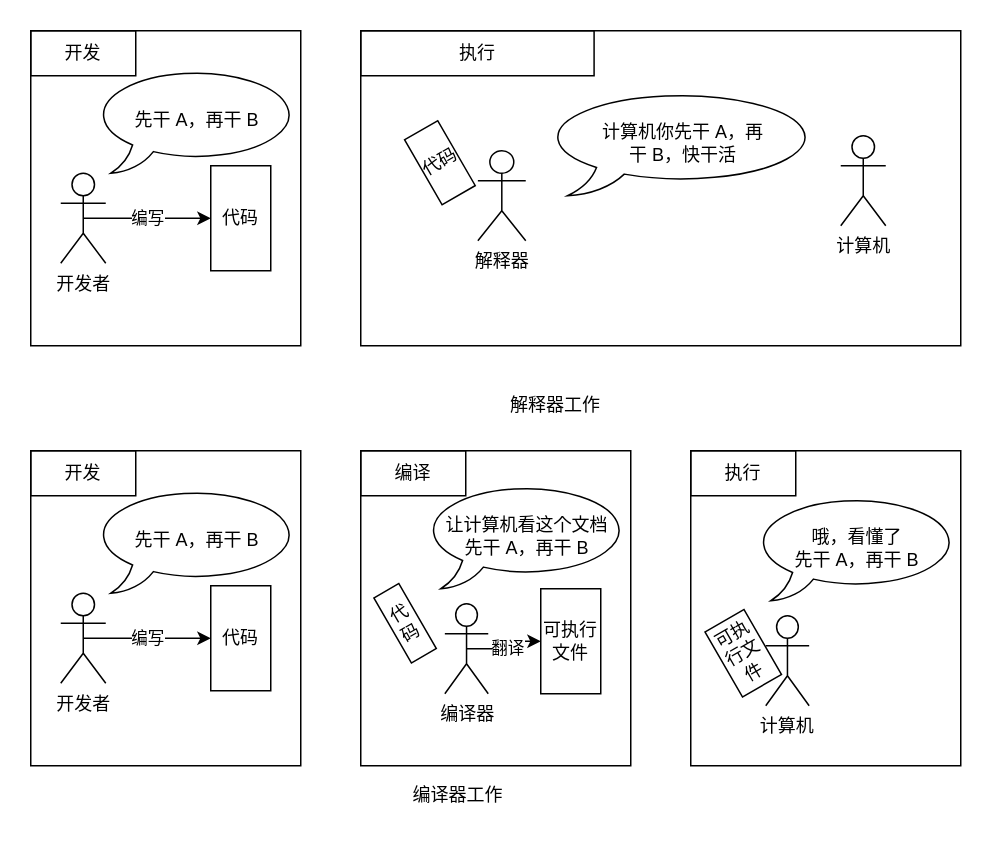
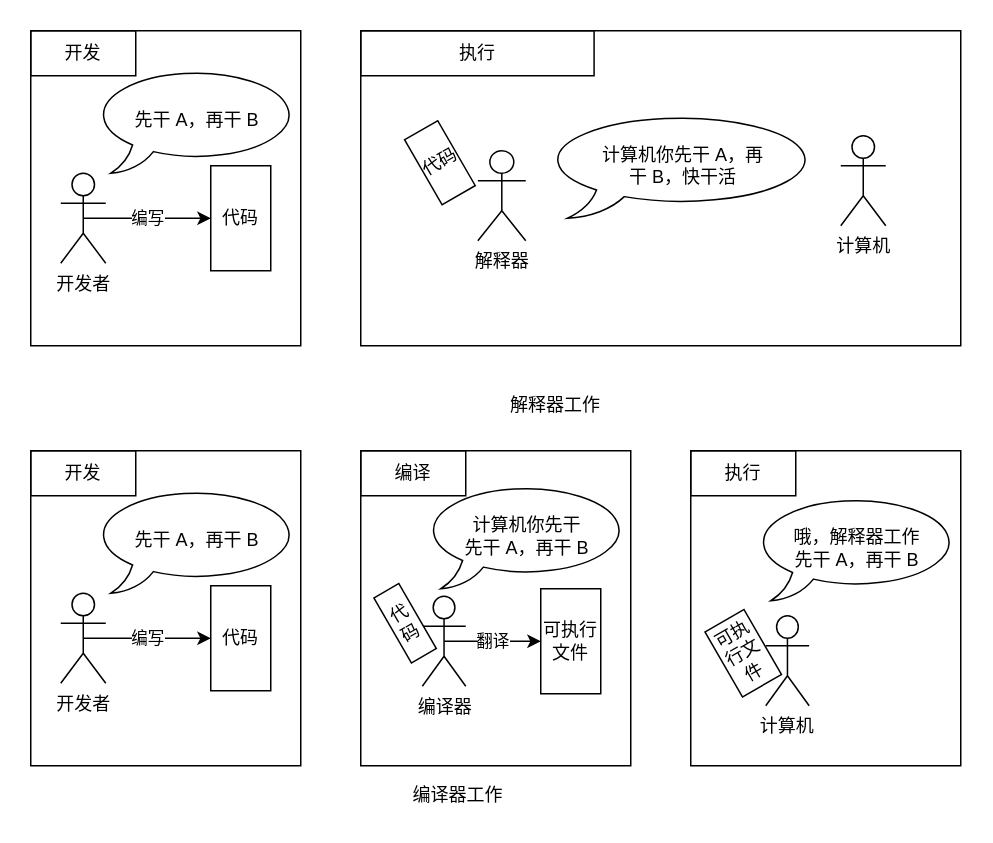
(683, 143) -> (683, 166)
(527, 536) -> (527, 536)
(857, 548) -> (857, 548)
(467, 649) -> (444, 641)
